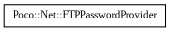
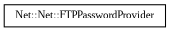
(85, 16) -> (85, 16)
